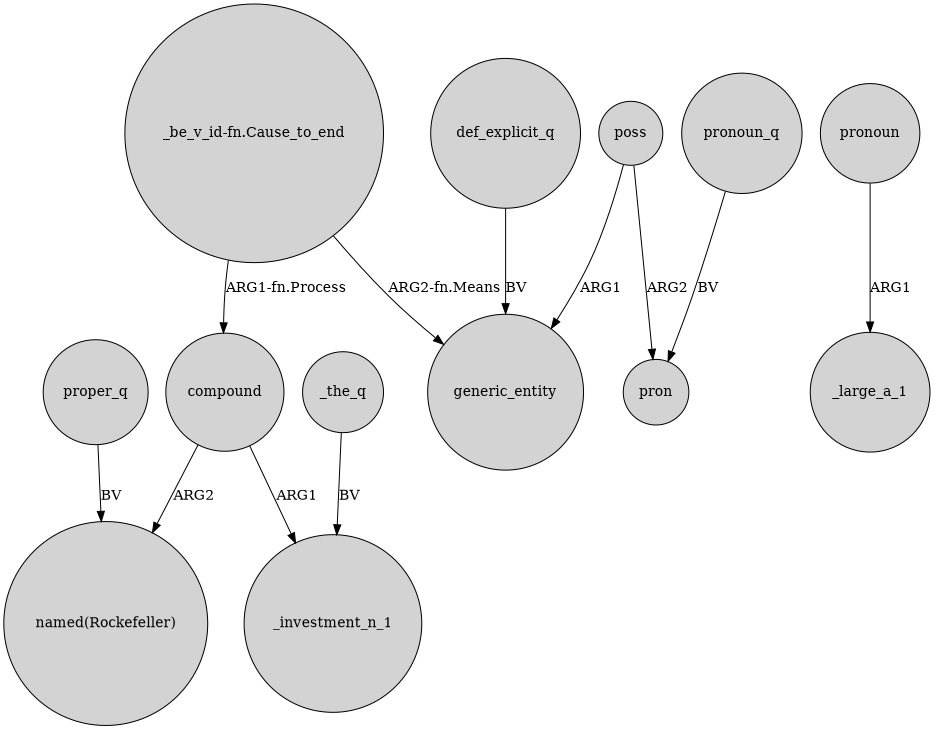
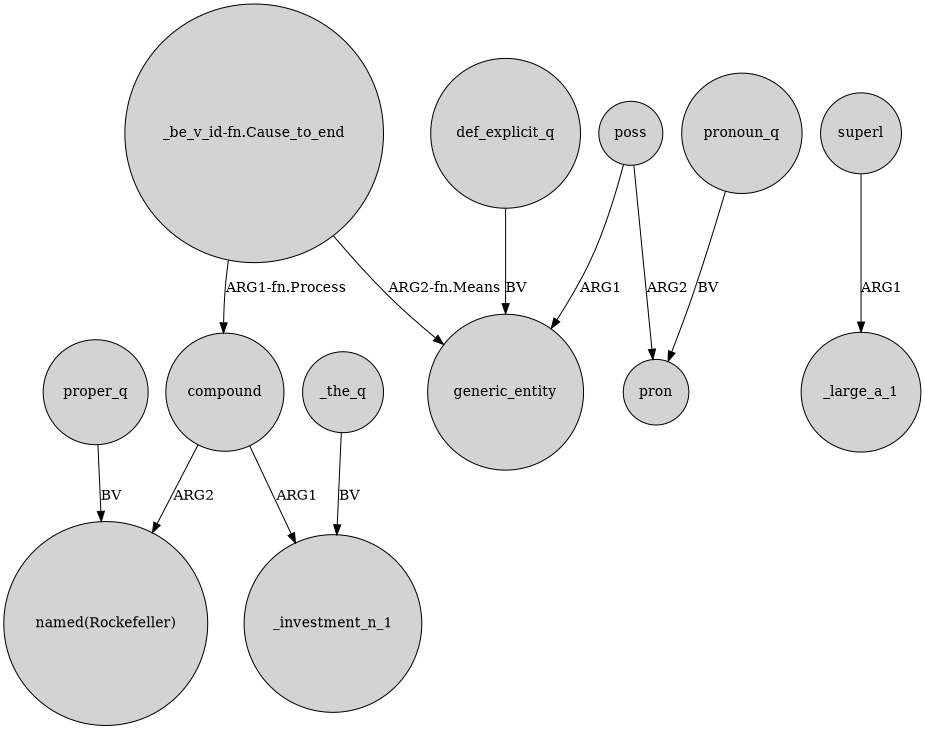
(870, 133) -> (861, 133)
